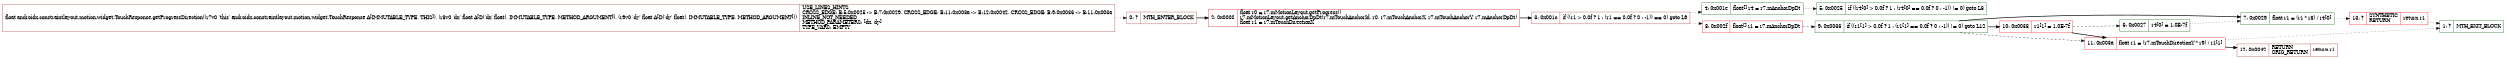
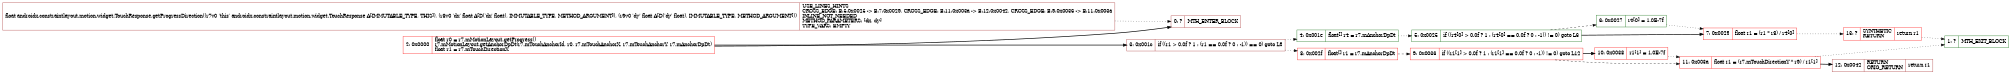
(2098, 15) -> (1641, 35)
(1201, 18) -> (941, 42)
(2287, 19) -> (1750, 34)
(2095, 26) -> (1572, 28)
(1901, 27) -> (1497, 54)
(2087, 35) -> (1672, 56)
